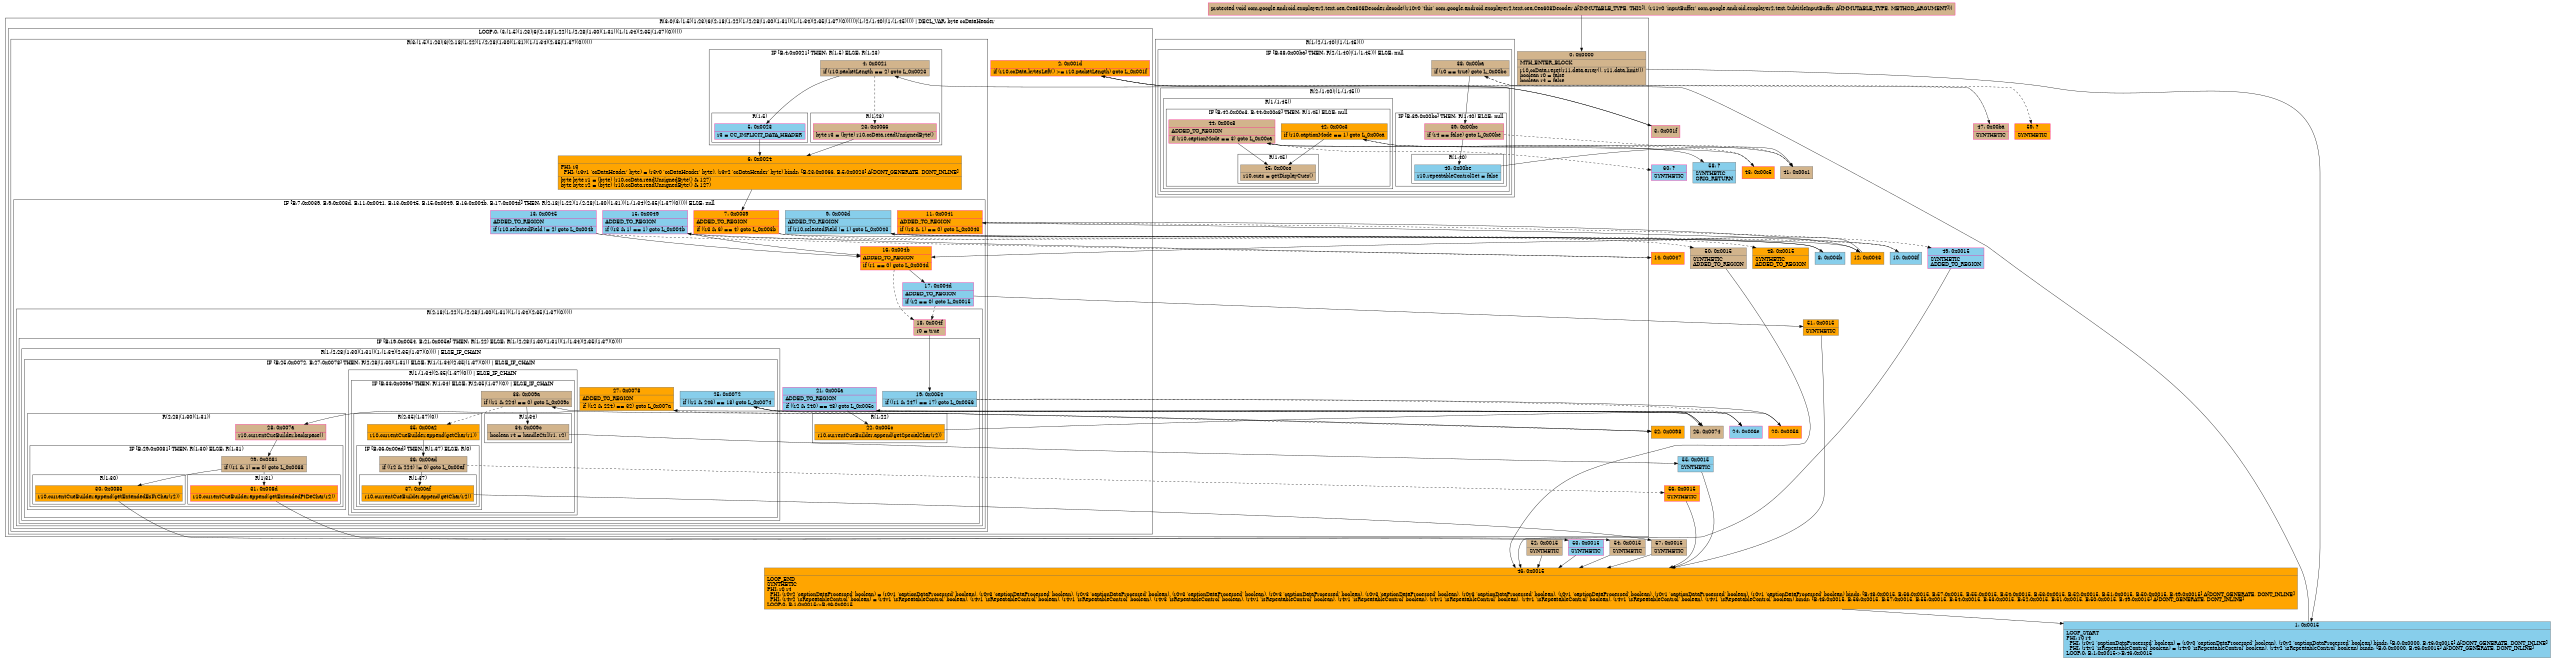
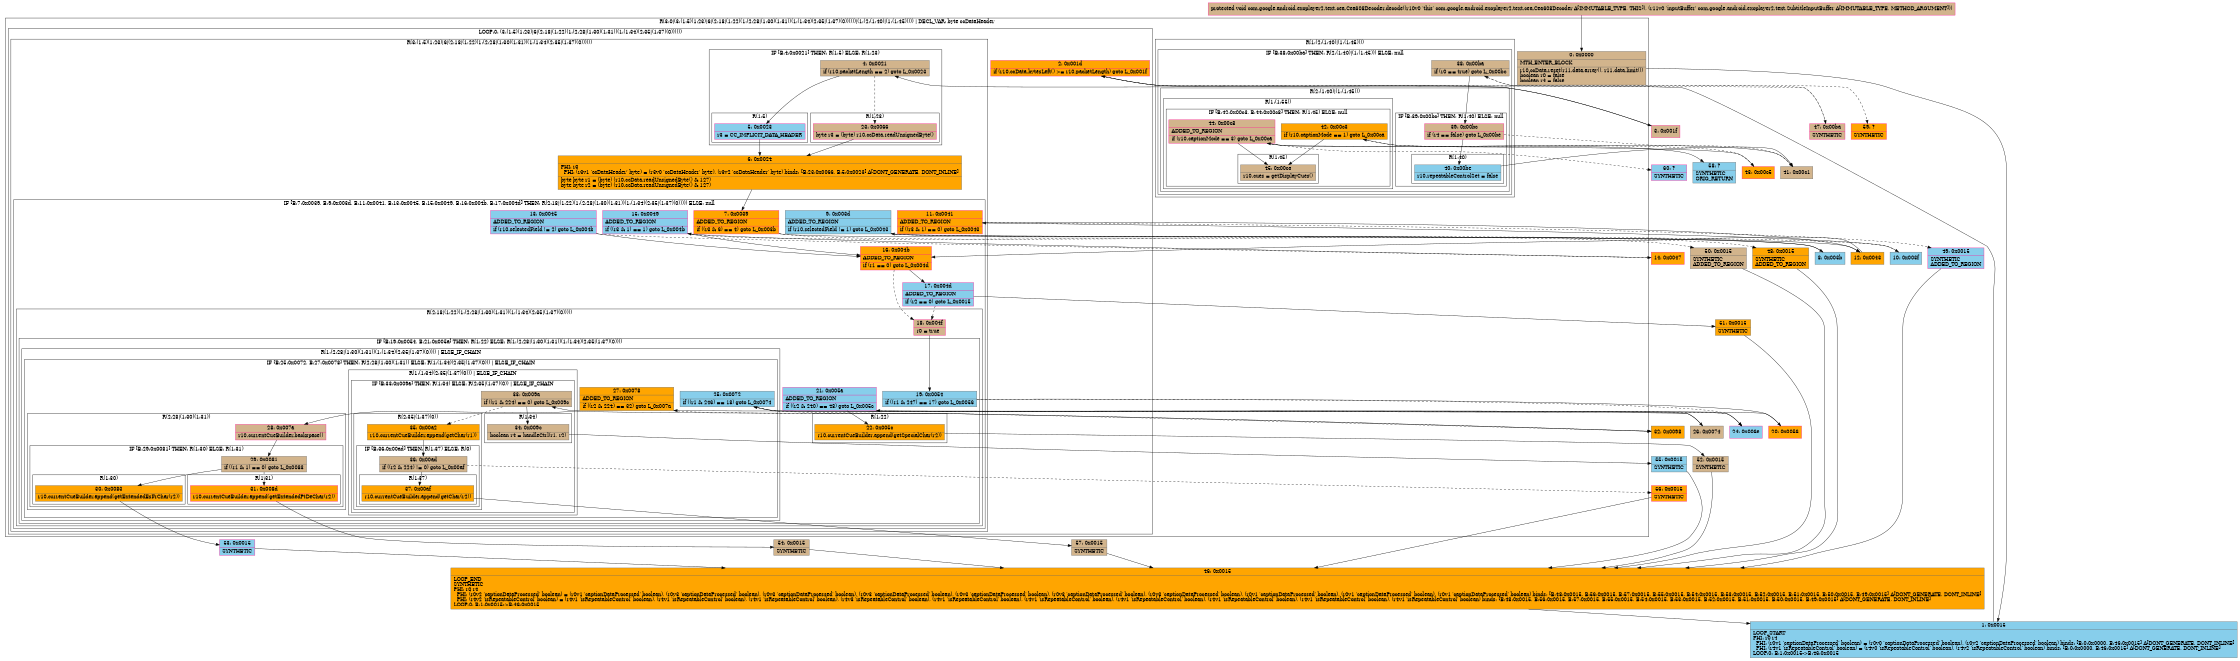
(1278, 102) -> (1278, 102)
(1324, 419) -> (1325, 438)
none -> (1837, 469)
